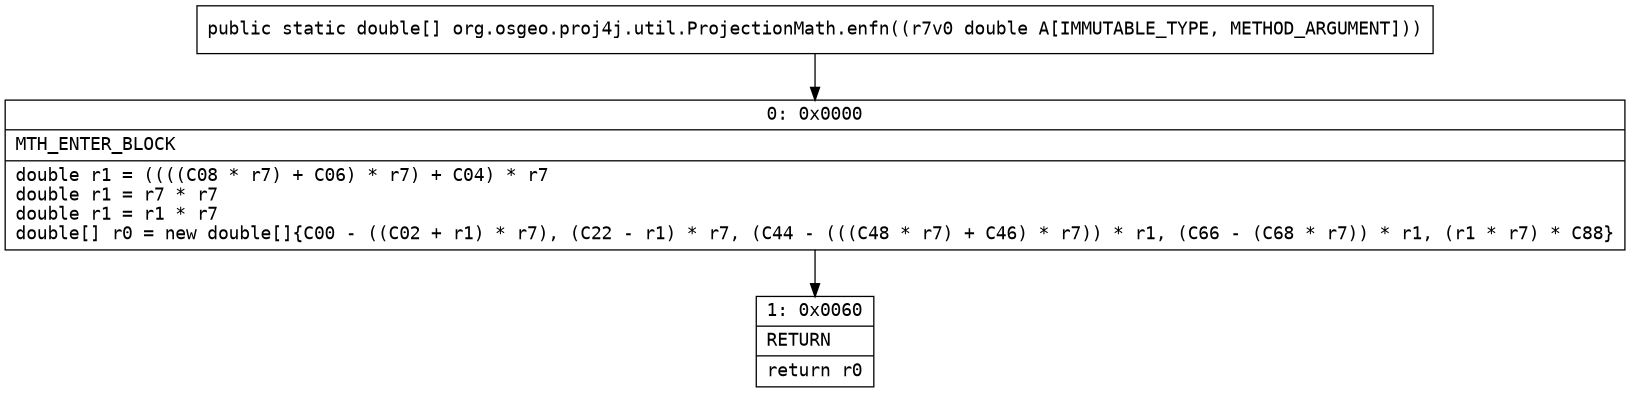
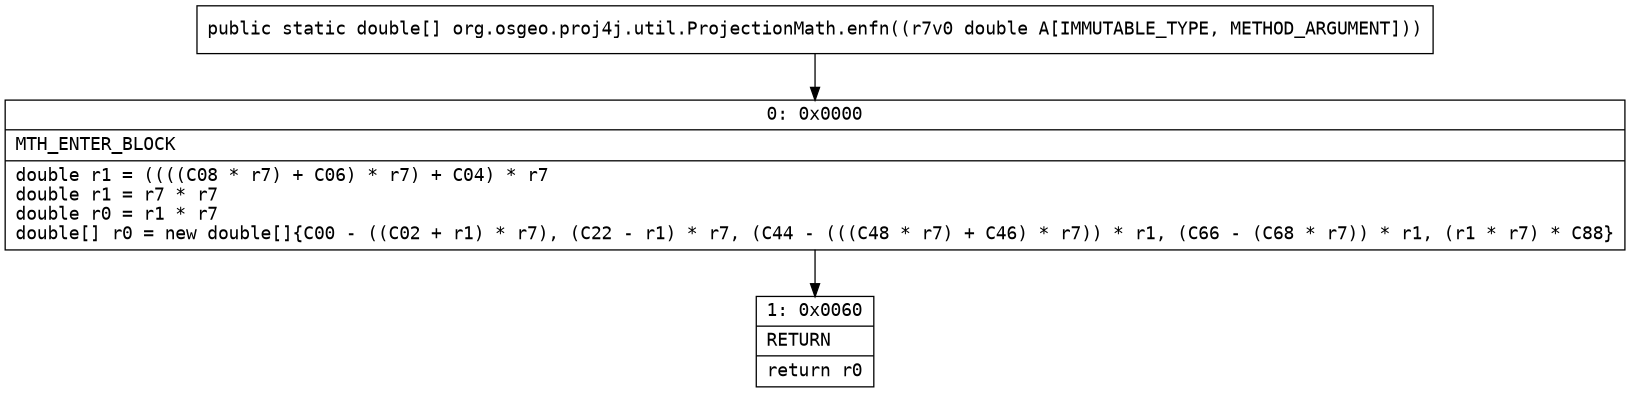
(117, 214) -> (117, 214)
